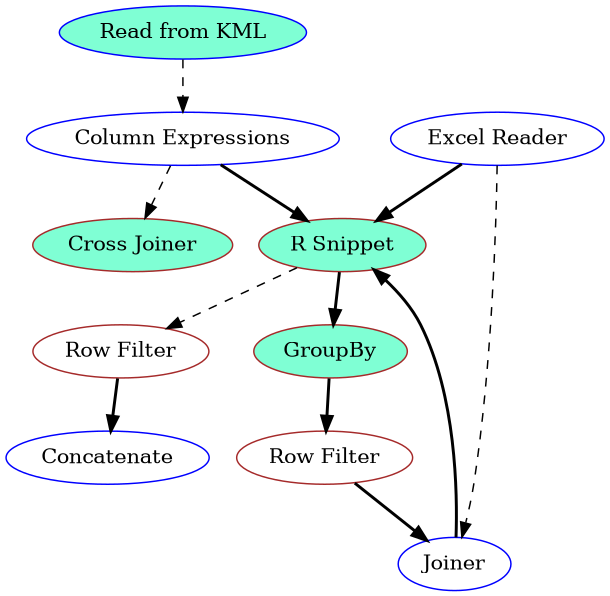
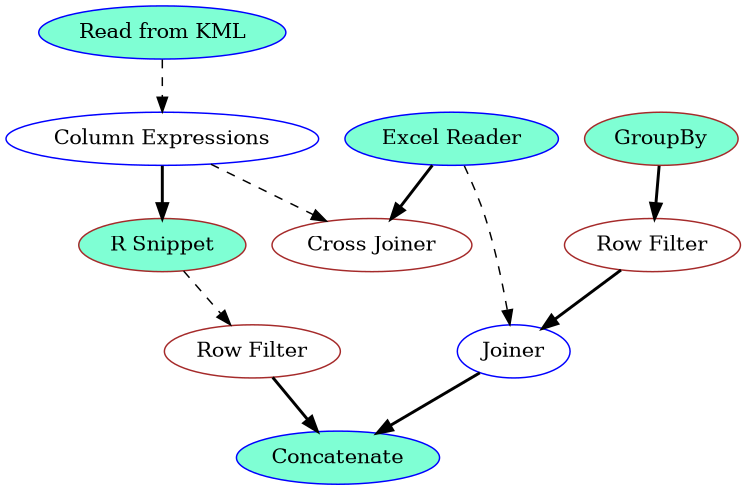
(497, 139) -> (452, 139)
(425, 188) -> (416, 186)
(133, 245) -> (372, 245)
(337, 291) -> none
(445, 401) -> (435, 399)
(108, 458) -> (338, 458)
